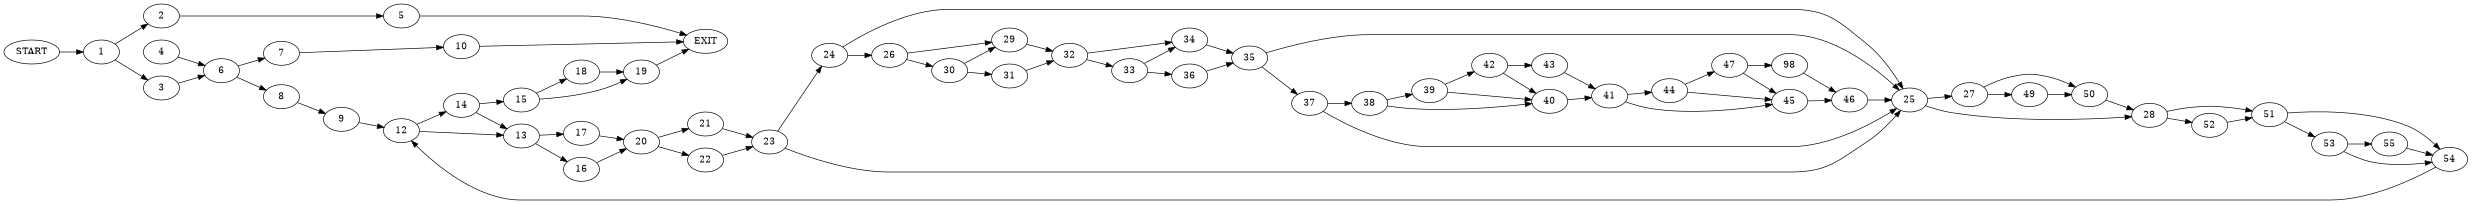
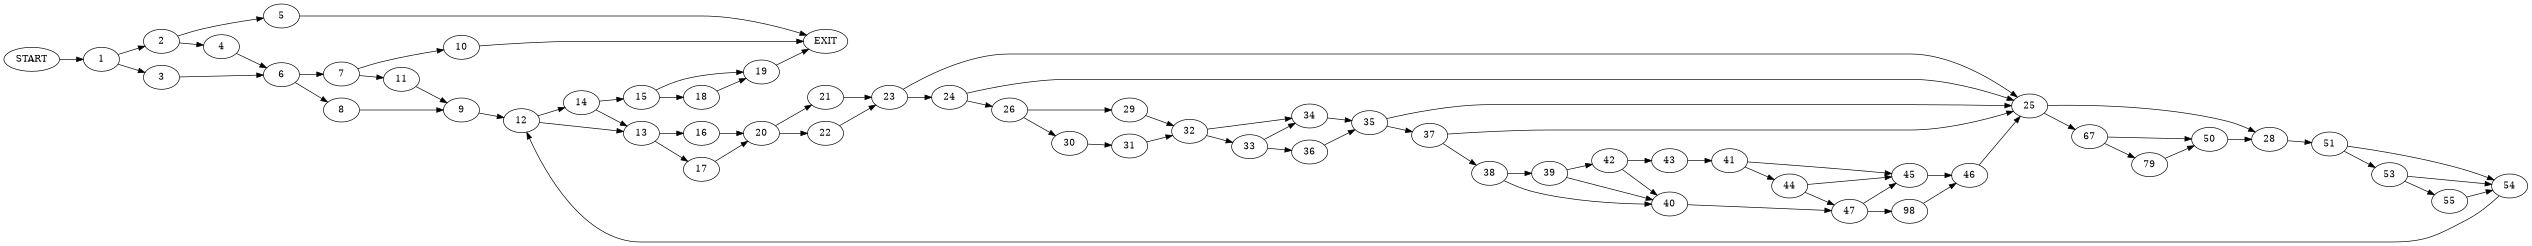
none -> (188, 44)
(977, 57) -> none
none -> (401, 79)
(1970, 95) -> (2090, 137)
(2030, 95) -> (2150, 165)
(1576, 99) -> (1756, 208)
(2210, 125) -> none
